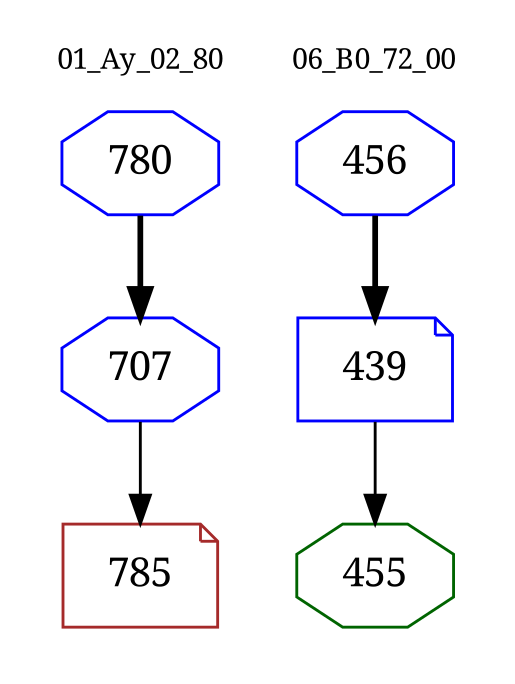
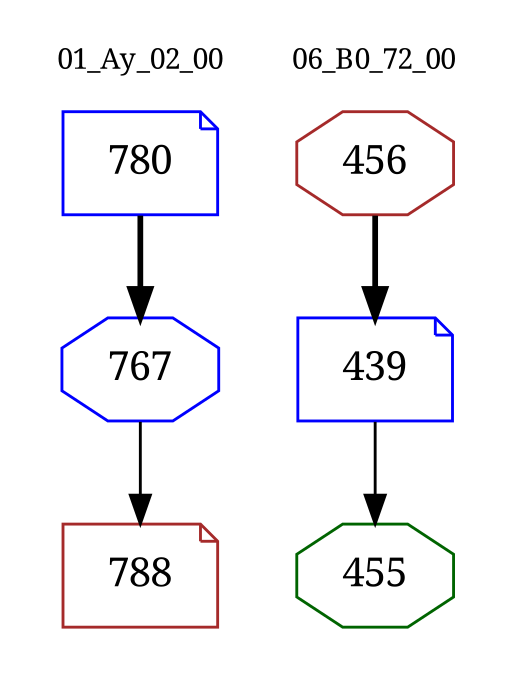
(140, 62) -> (140, 62)
(140, 163) -> (140, 163)
(375, 163) -> (375, 163)
(140, 369) -> (140, 369)
(140, 576) -> (140, 576)
